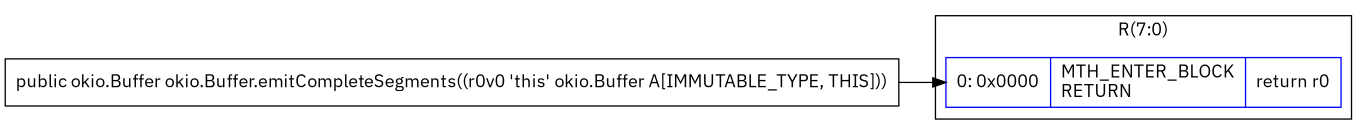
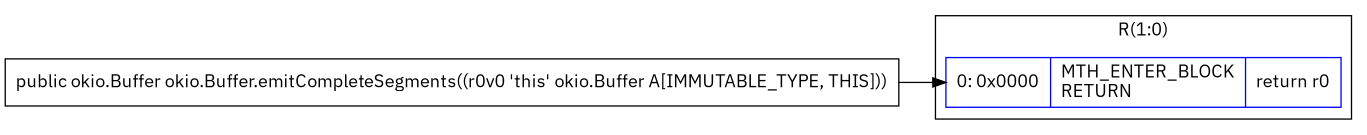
(1143, 31) -> (1143, 31)
